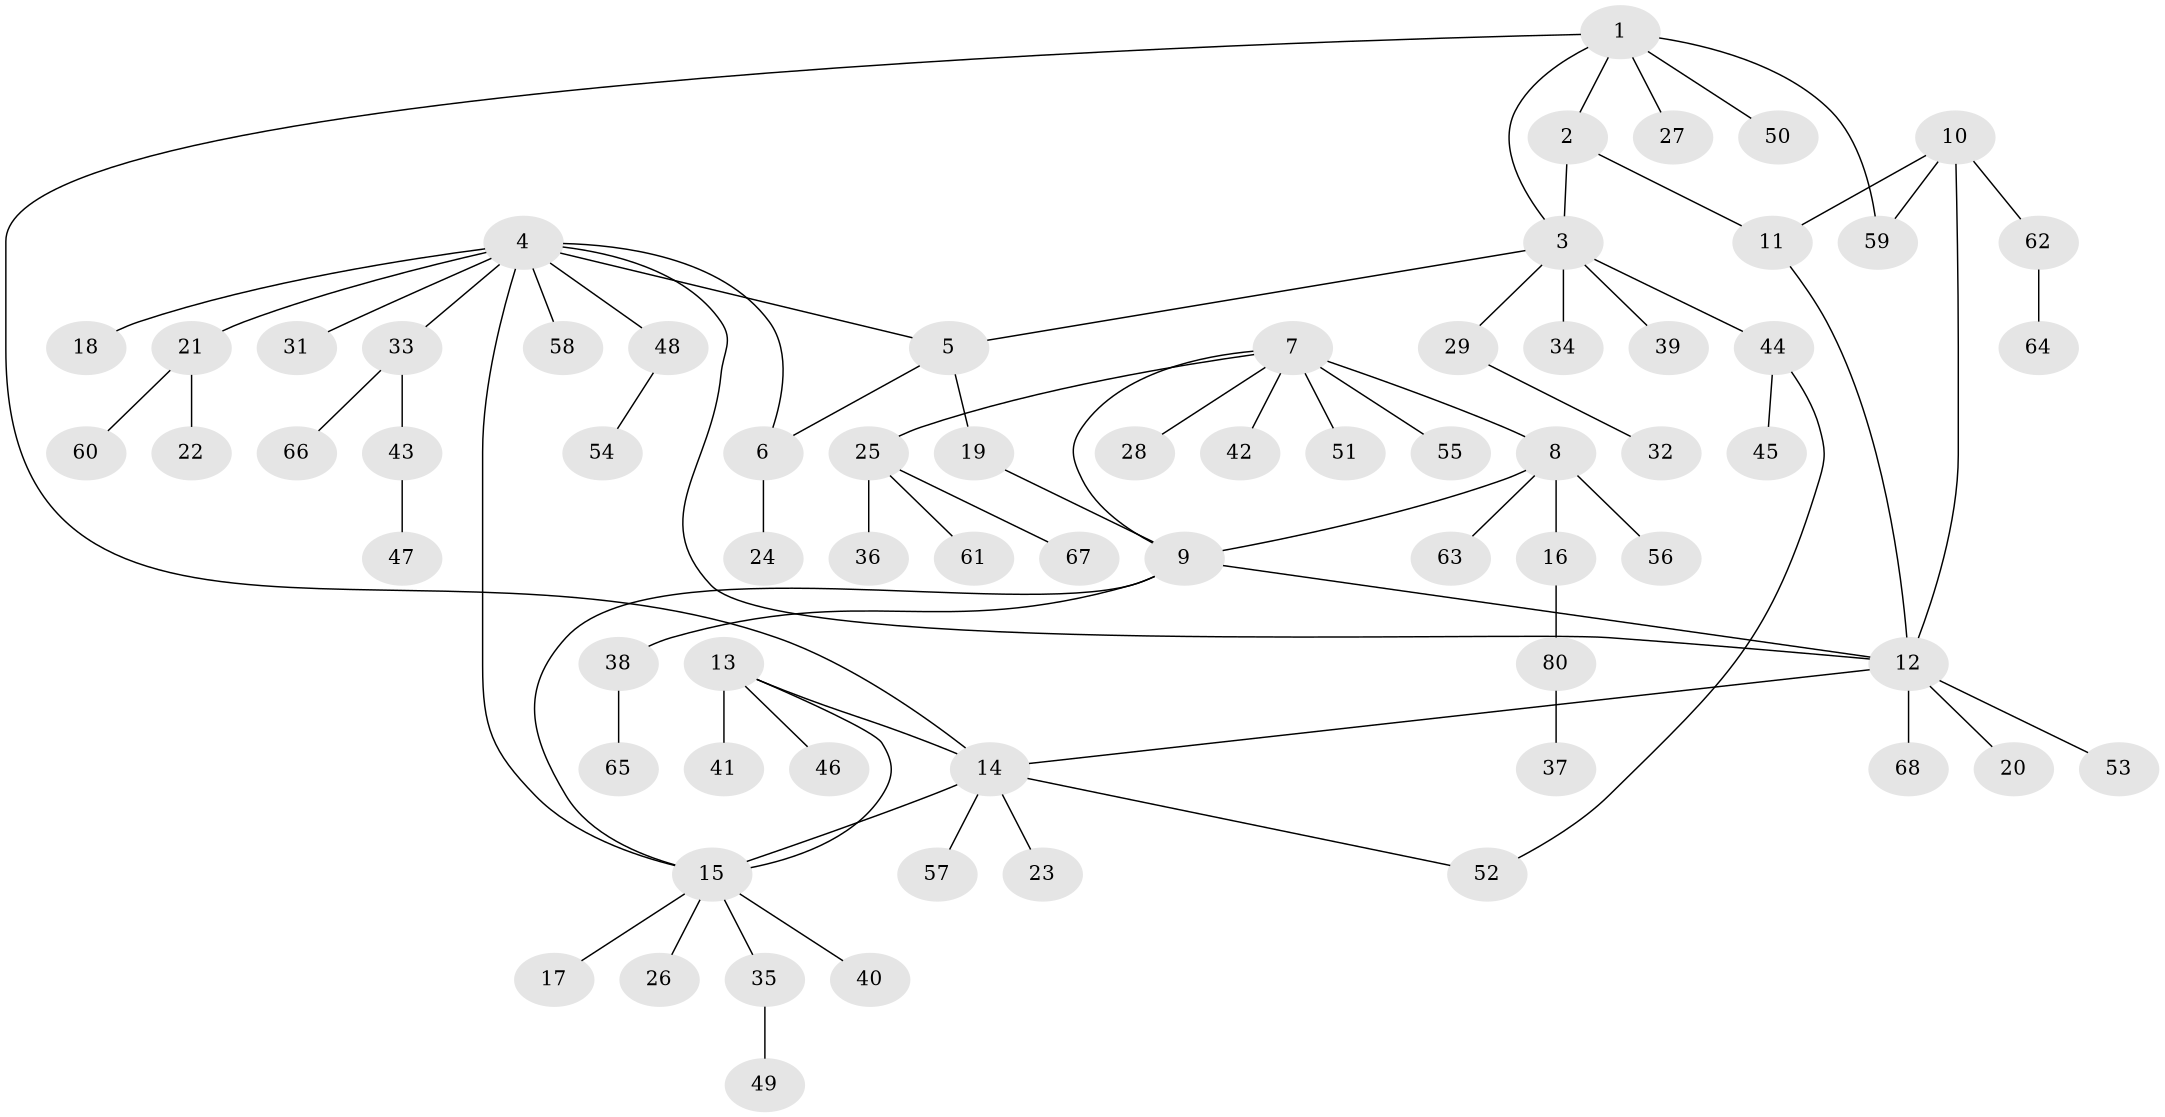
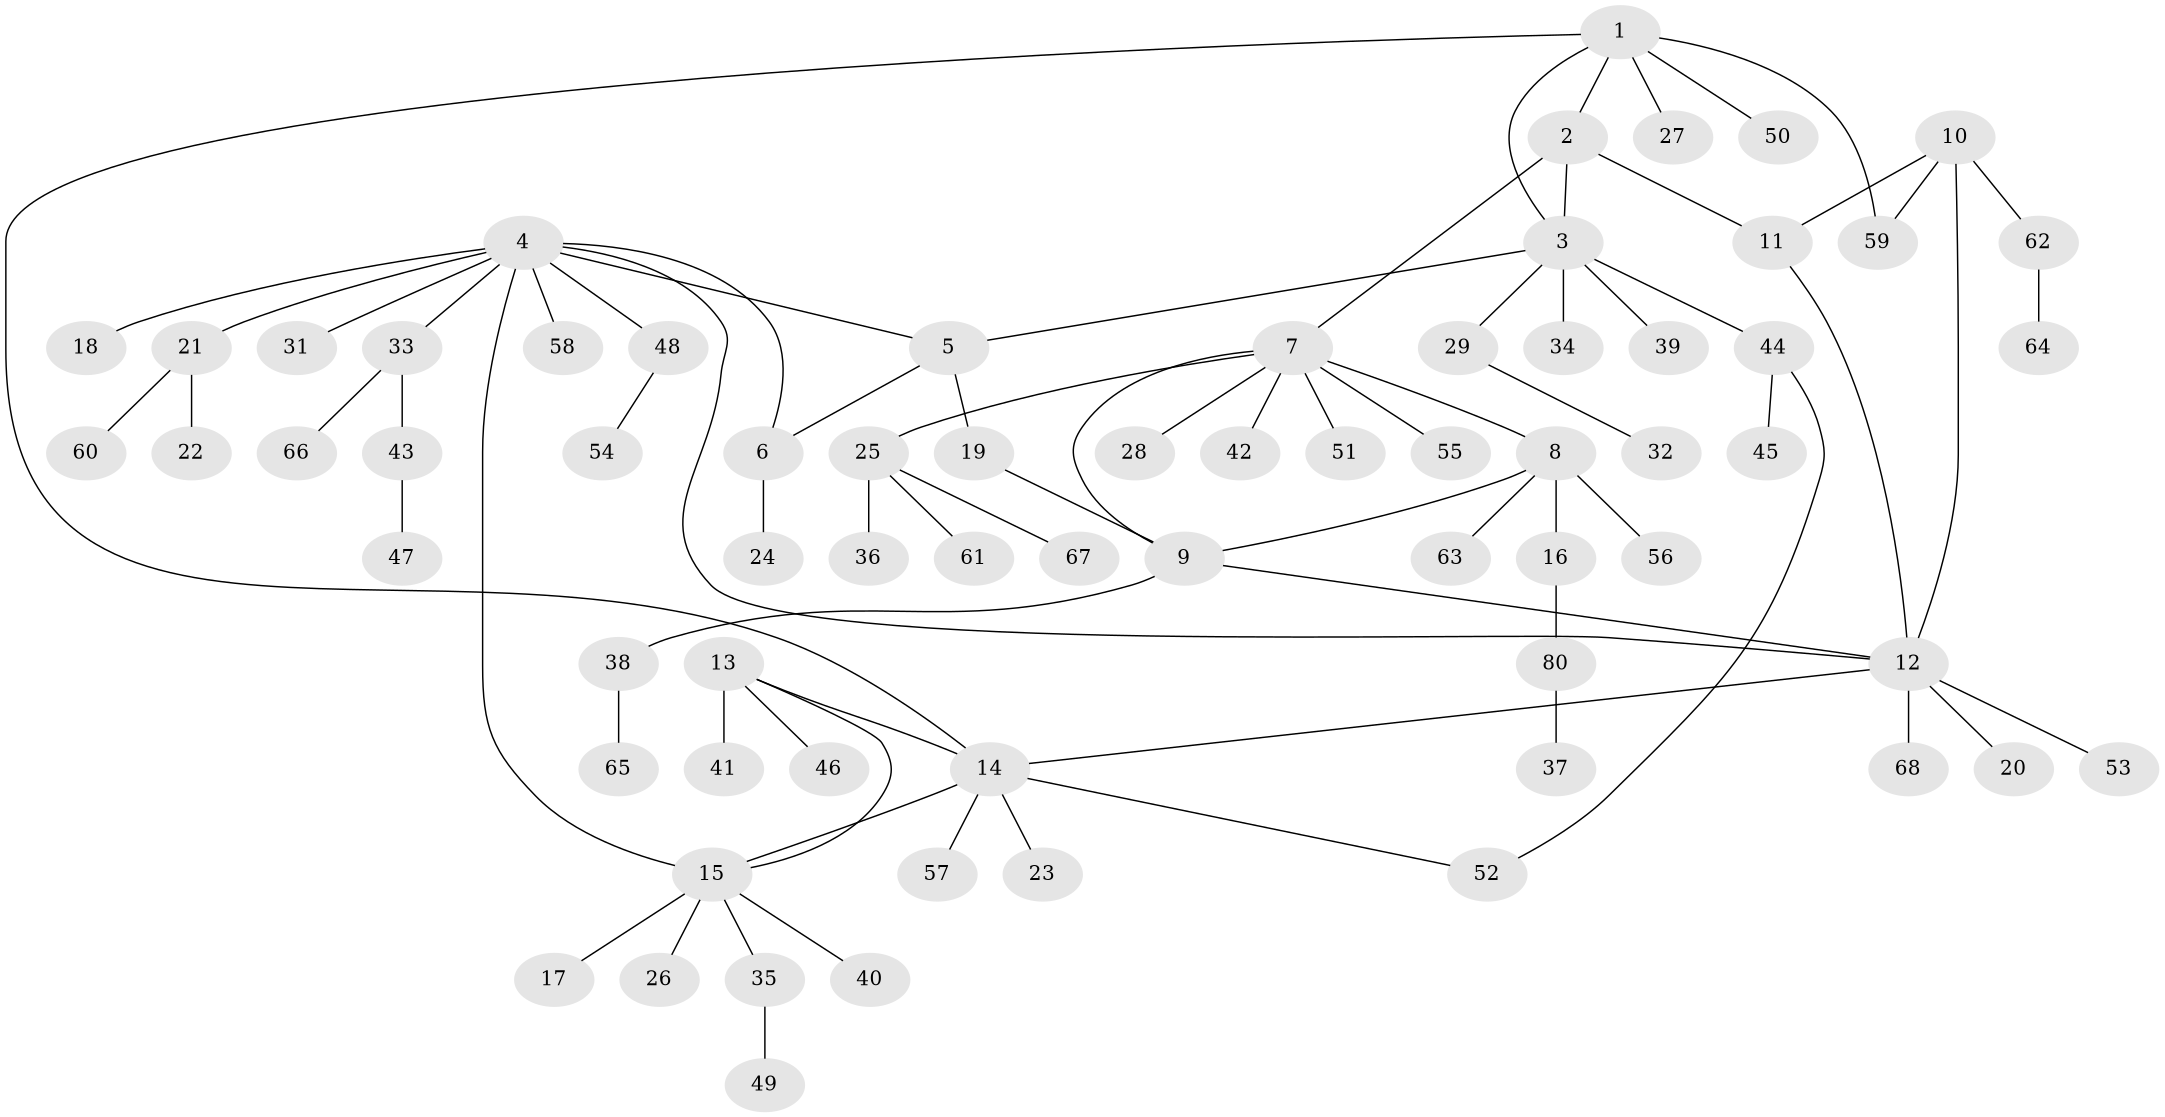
none -> (1430, 243)
(704, 592) -> none
